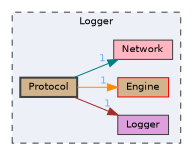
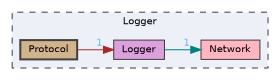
(91, 70) -> (178, 50)
(143, 87) -> none
